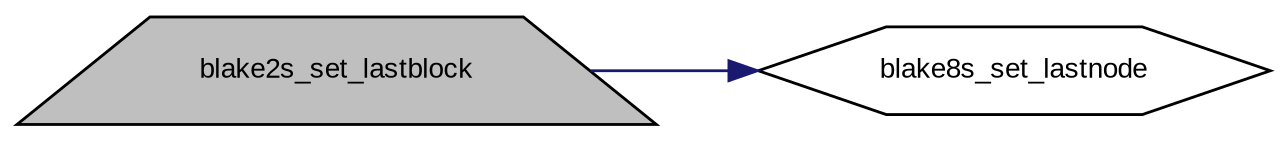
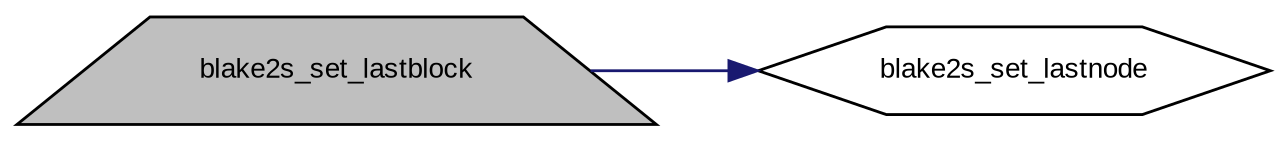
(1014, 71) -> (1014, 71)
